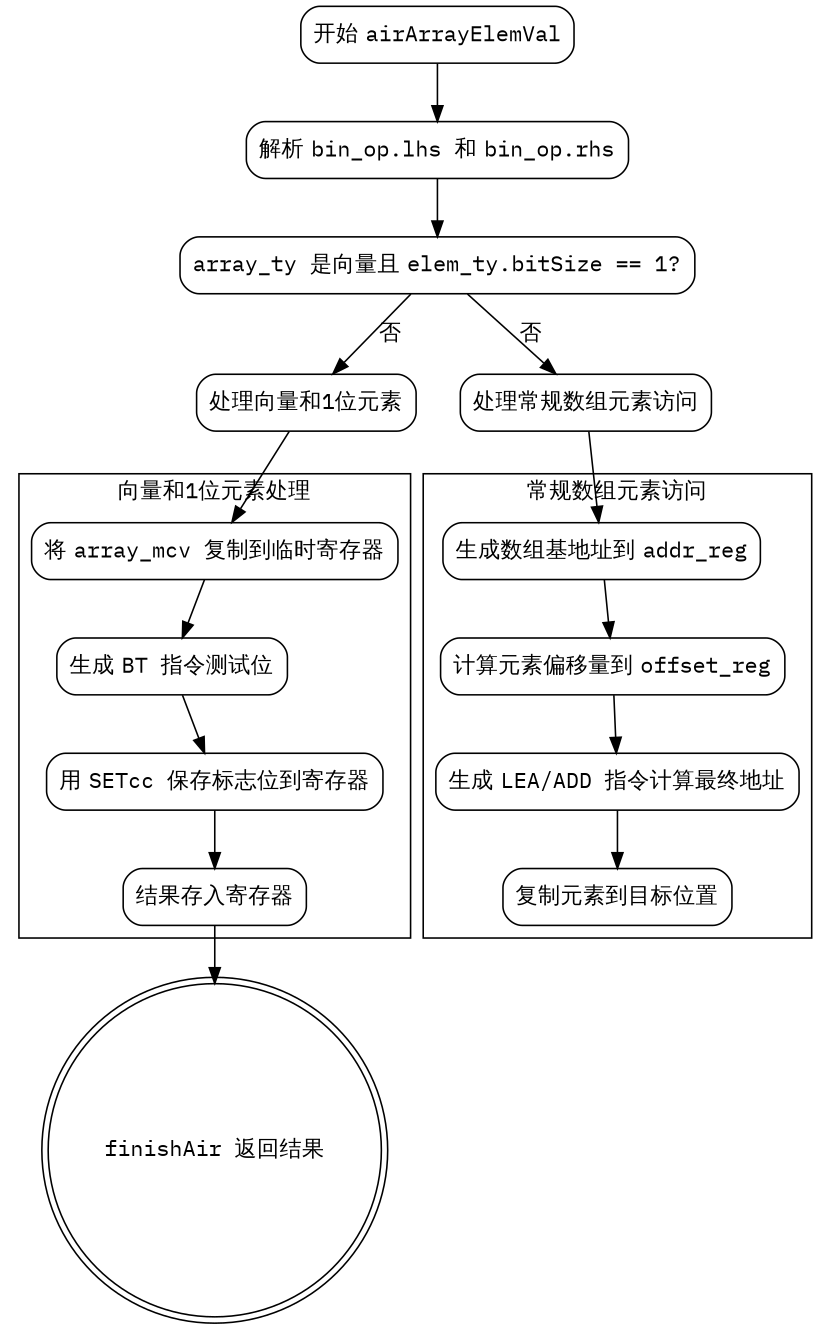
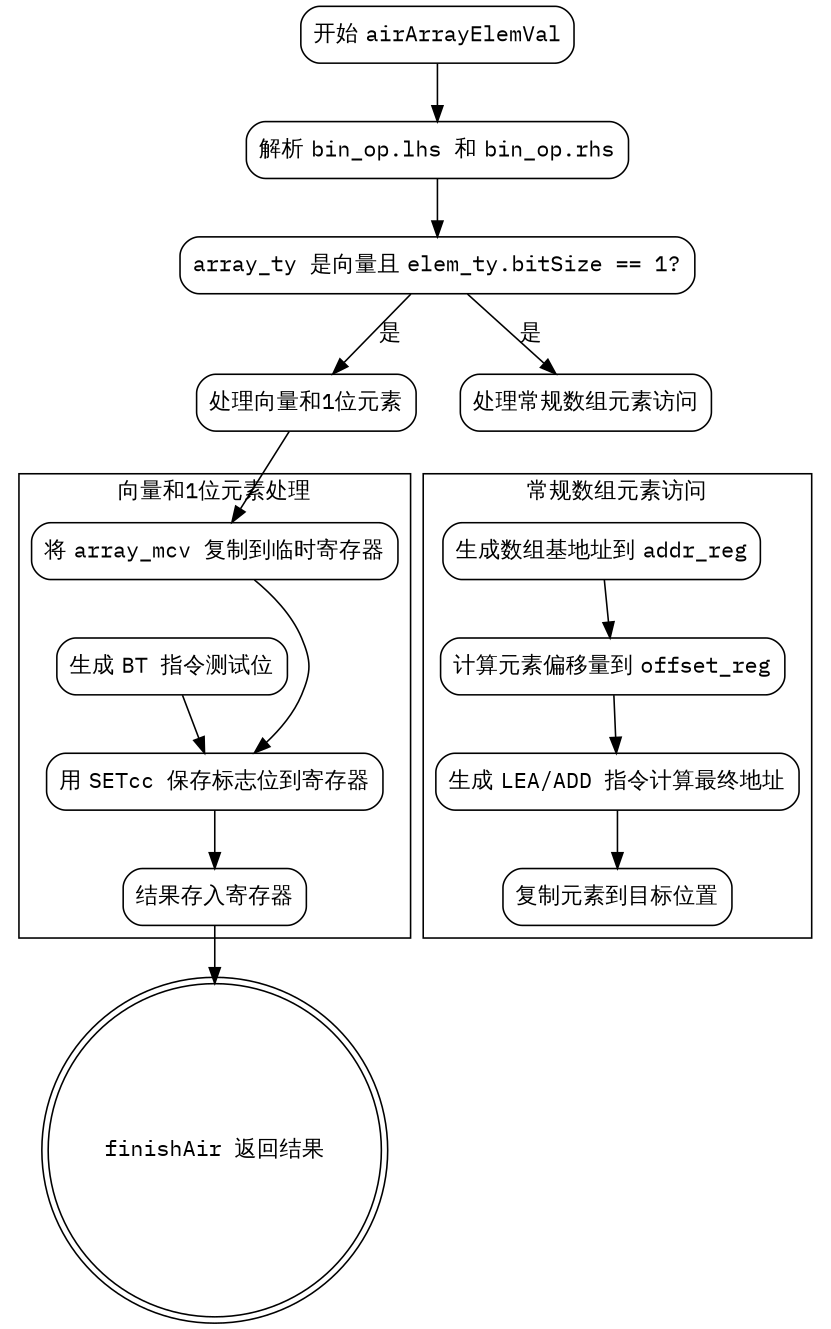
(391, 334) -> (391, 334)
(531, 334) -> (531, 334)
(592, 463) -> none
(196, 601) -> (308, 659)
